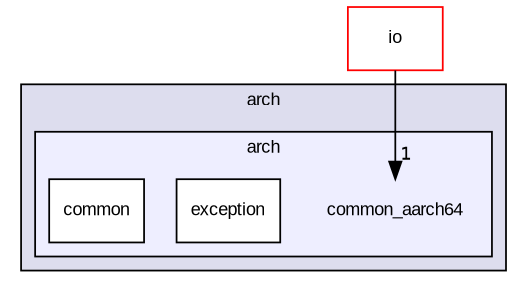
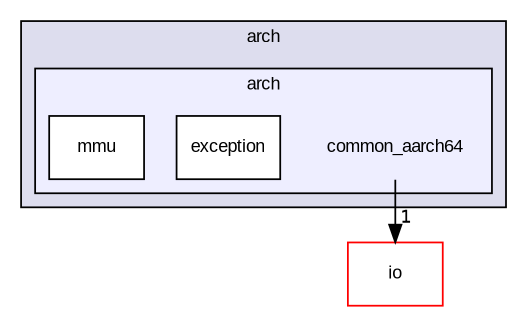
(395, 116) -> (395, 202)
(97, 211) -> (97, 148)
